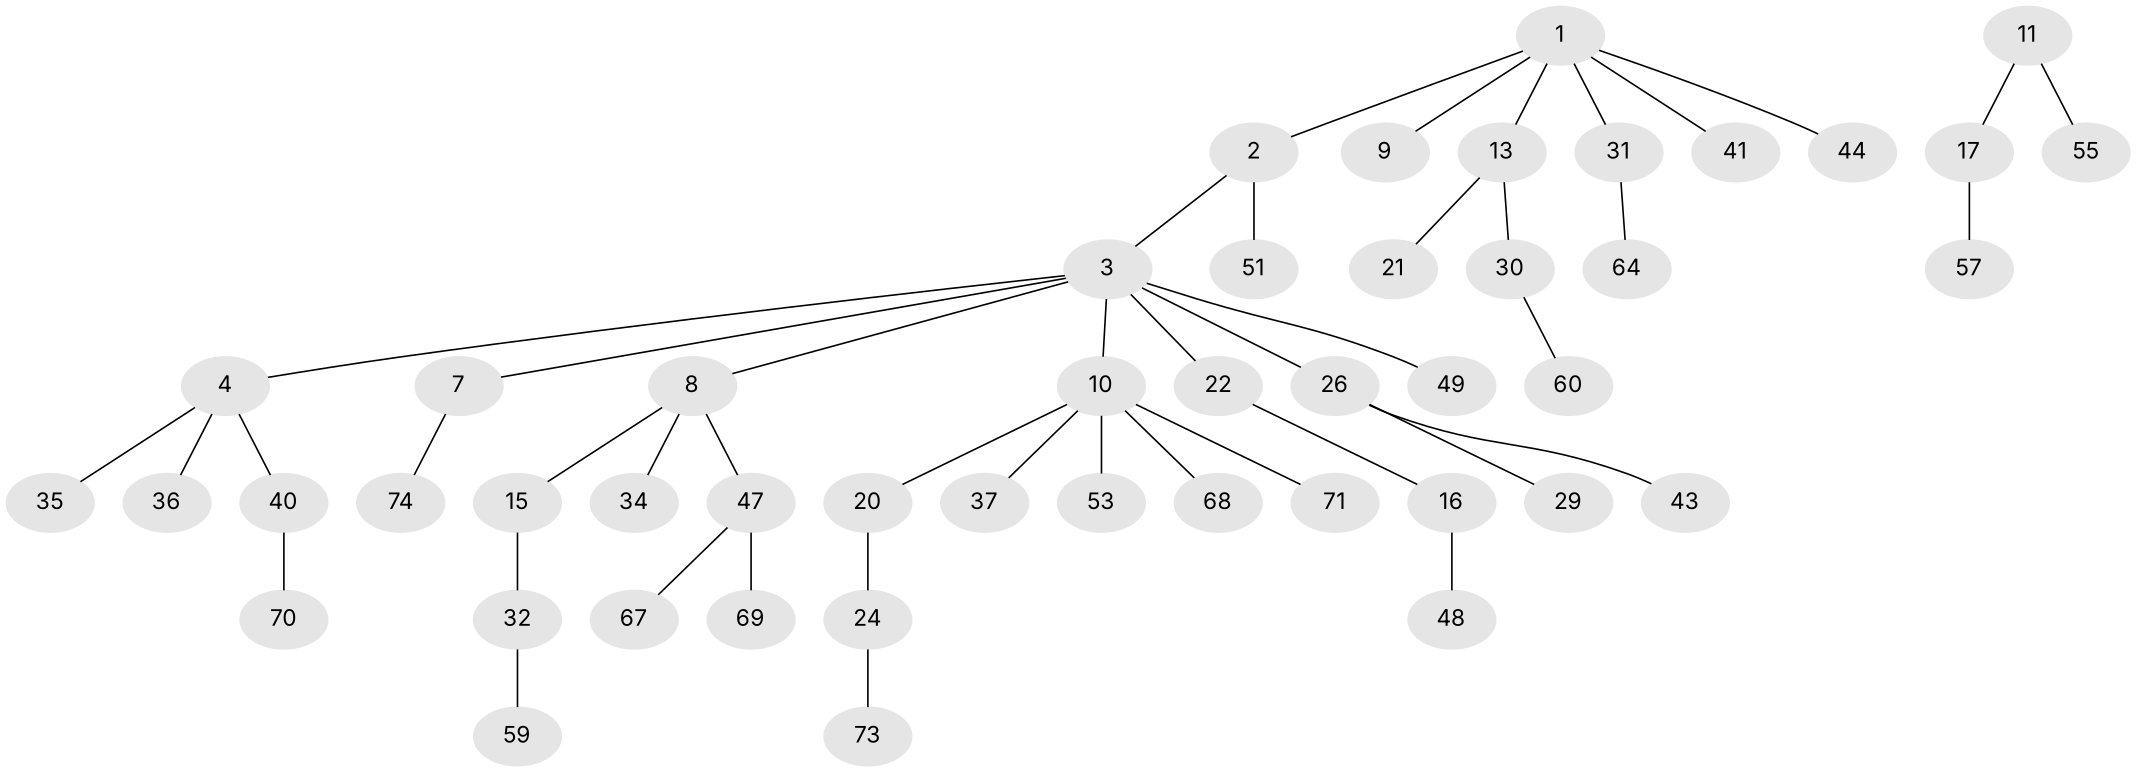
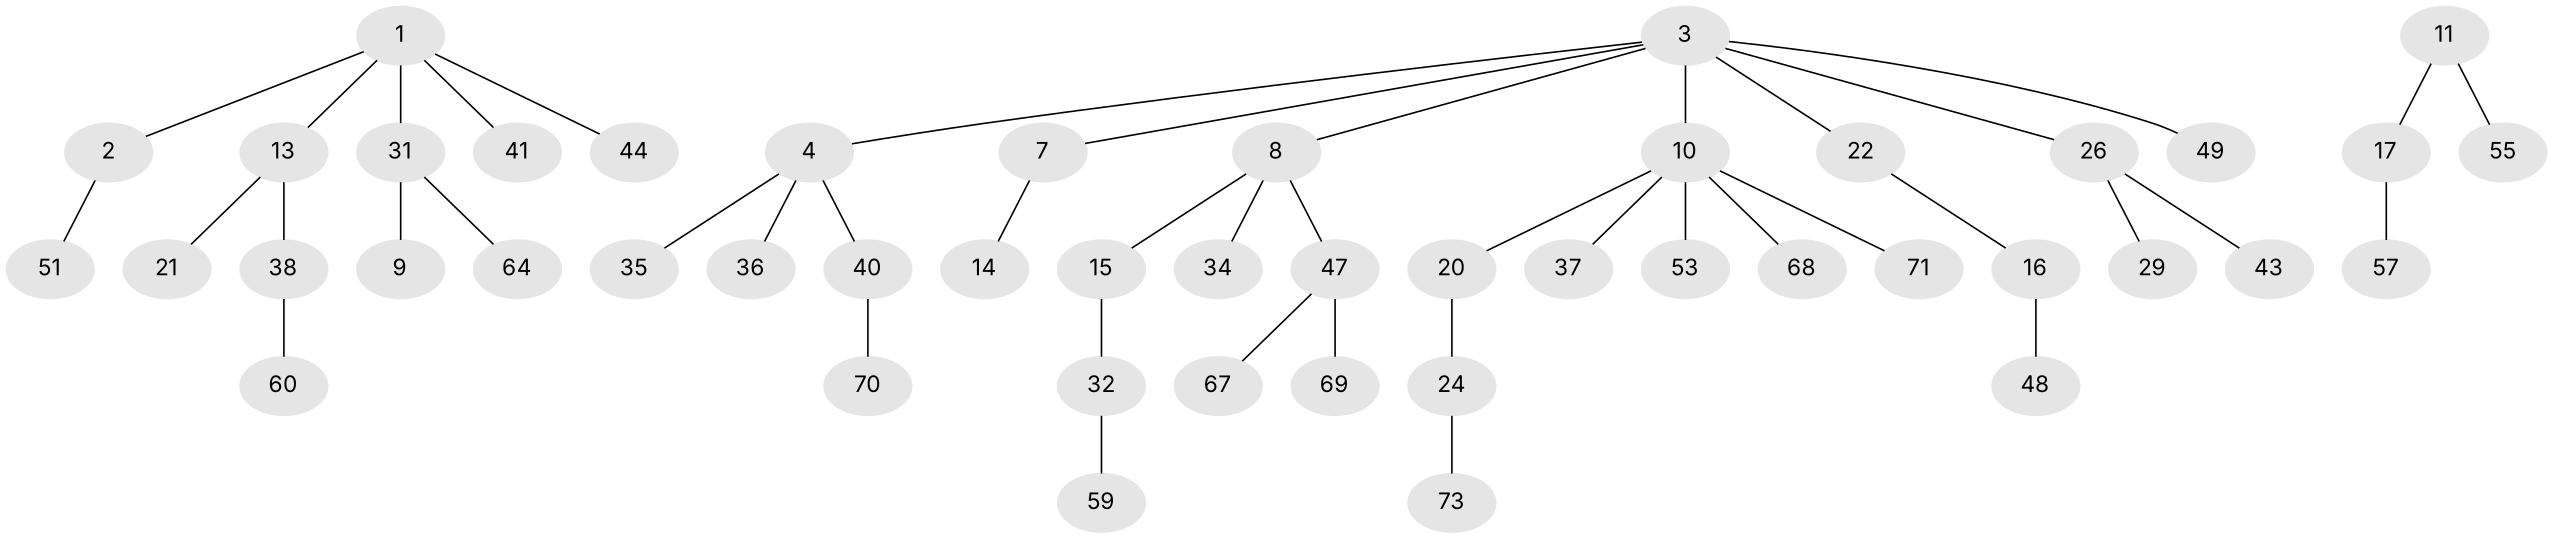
(1473, 94) -> (401, 211)
(1181, 211) -> none
(1510, 269) -> (284, 269)
(401, 503) -> (985, 269)
